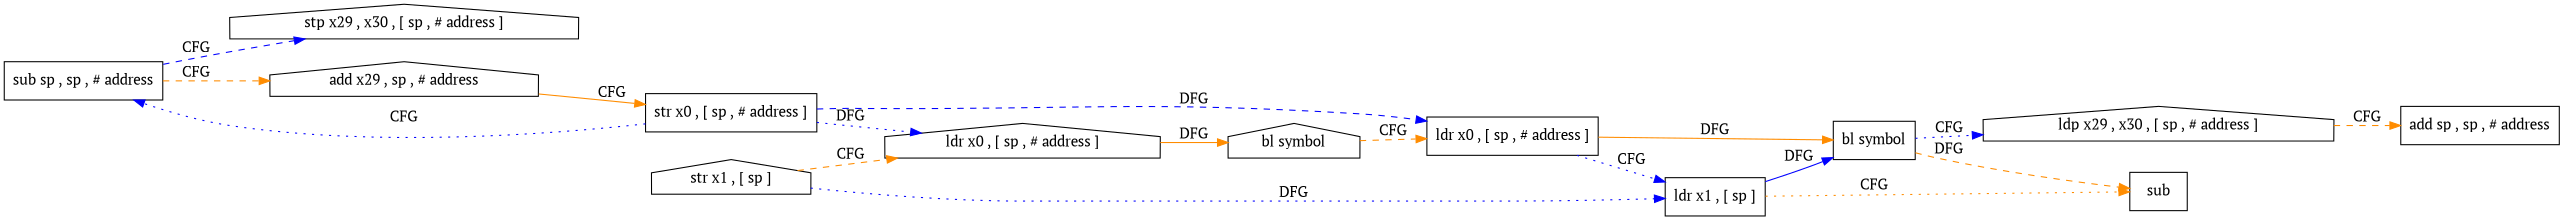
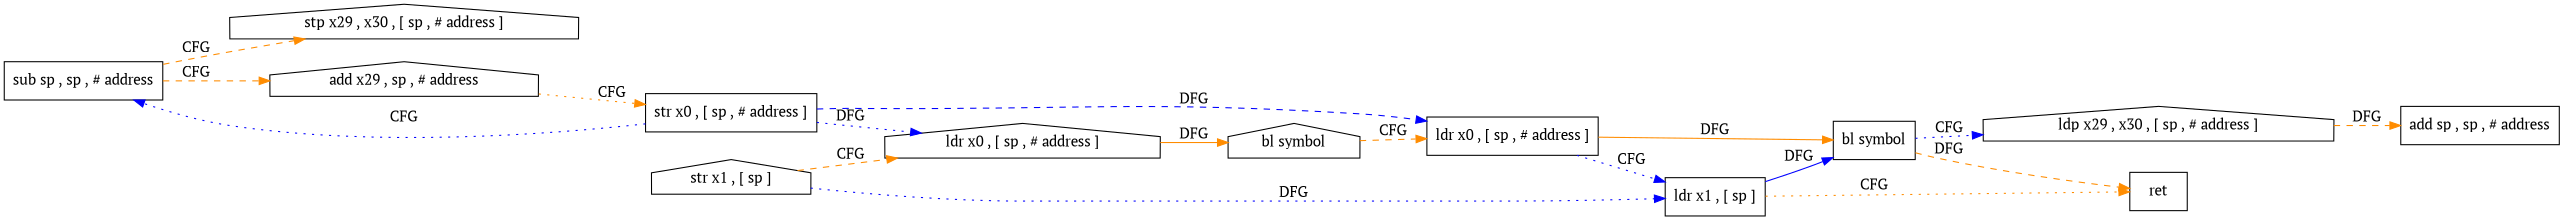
(229, 52) -> (229, 52)
(587, 99) -> (587, 99)
(2367, 118) -> (2367, 118)
(2159, 192) -> (2159, 192)
